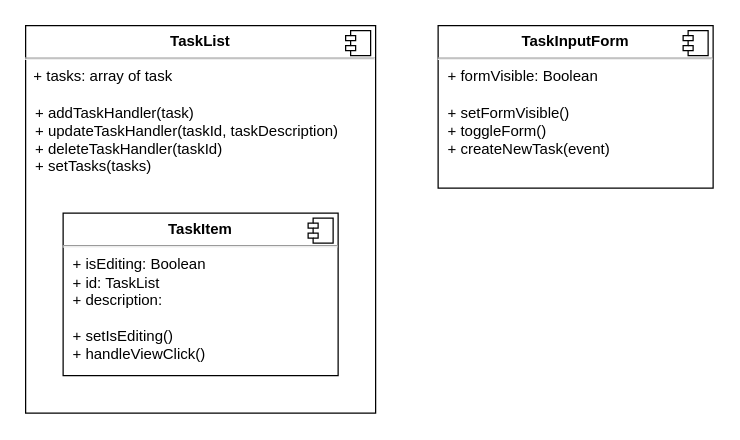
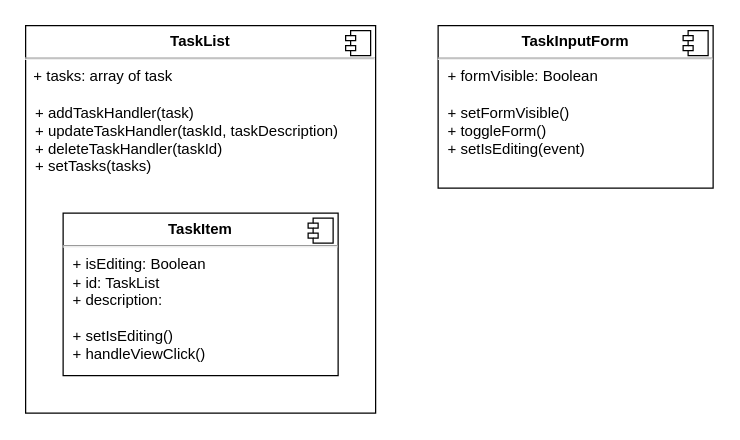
(529, 26) -> (520, 26)
